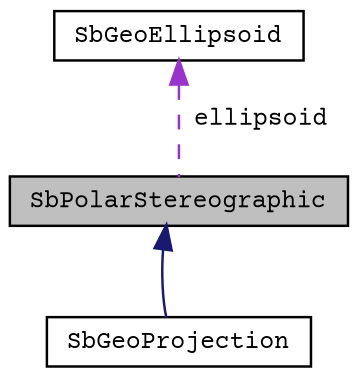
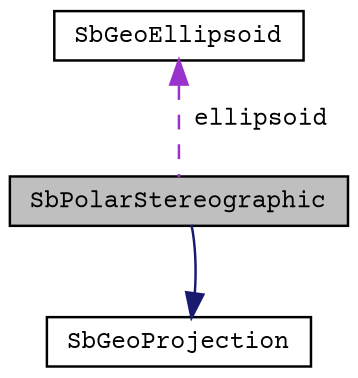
(163, 284) -> (195, 259)
